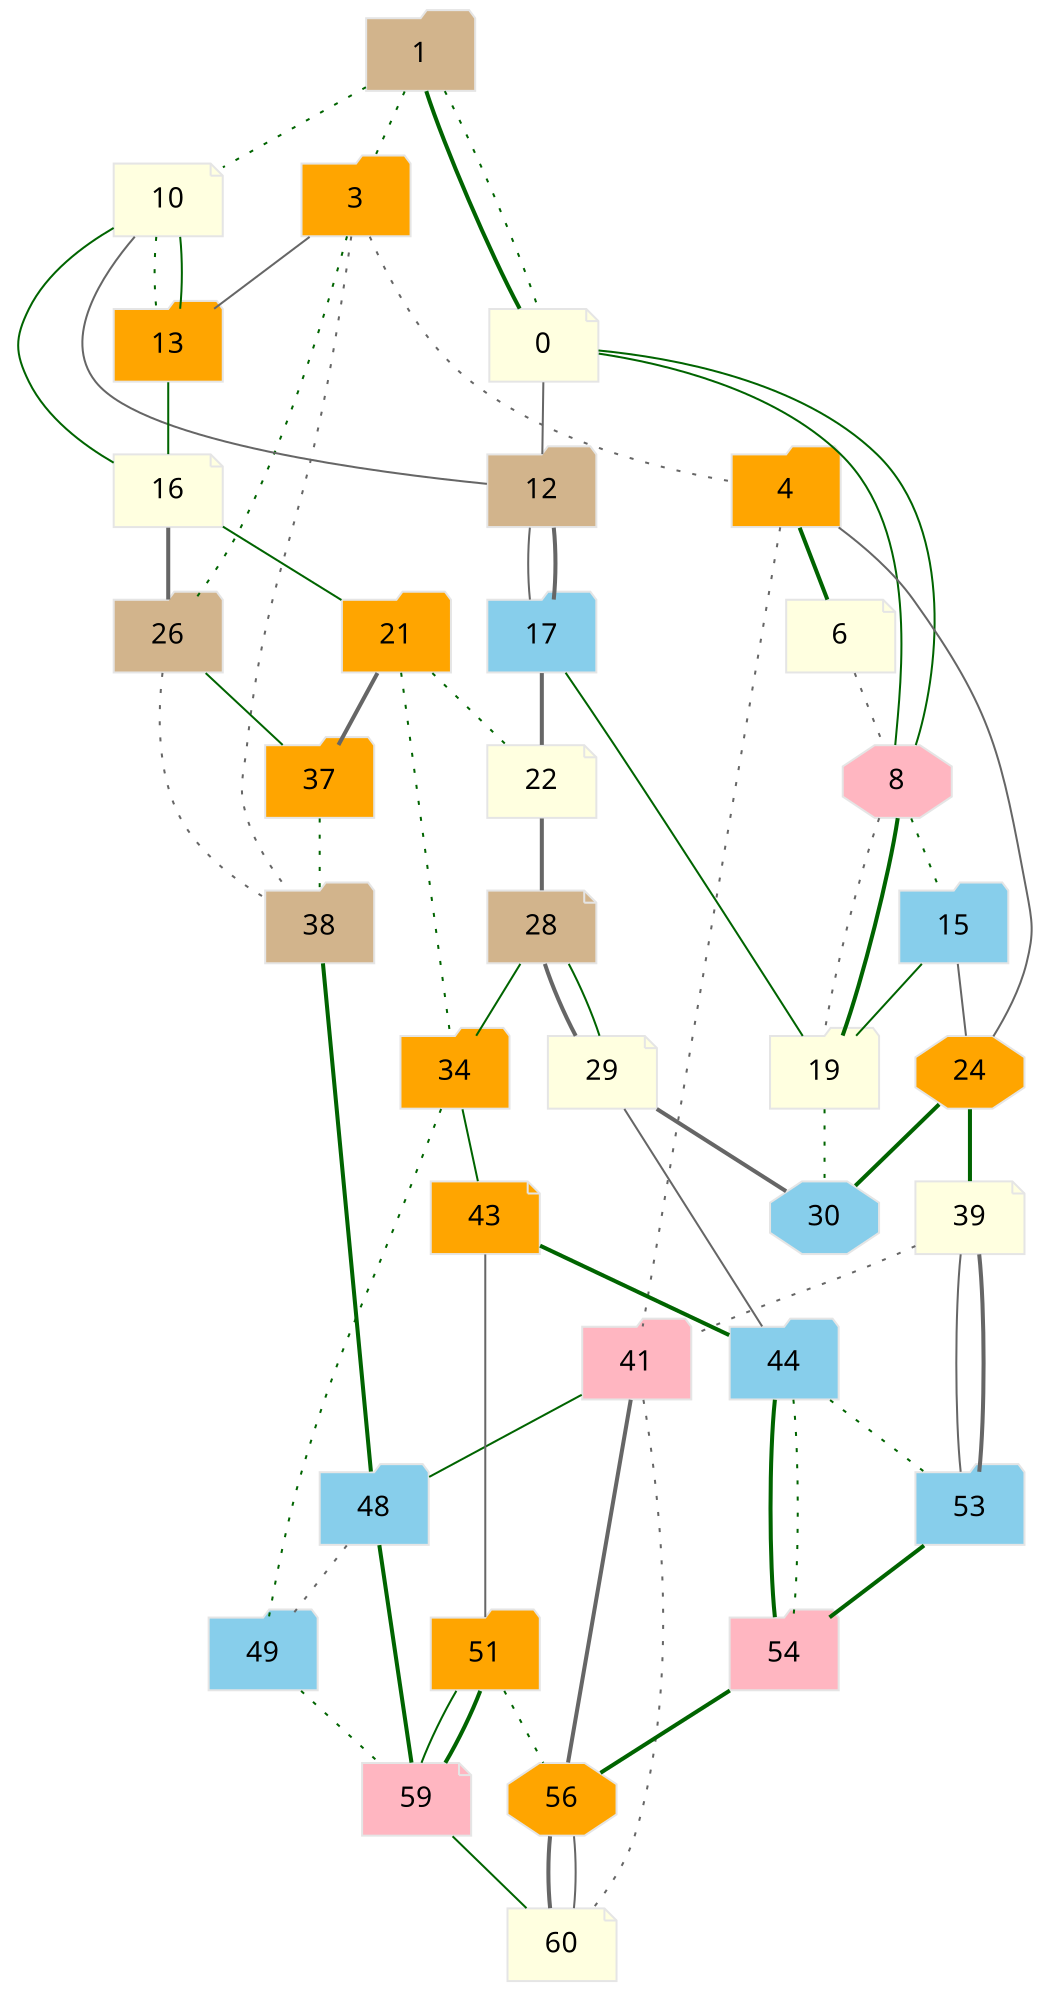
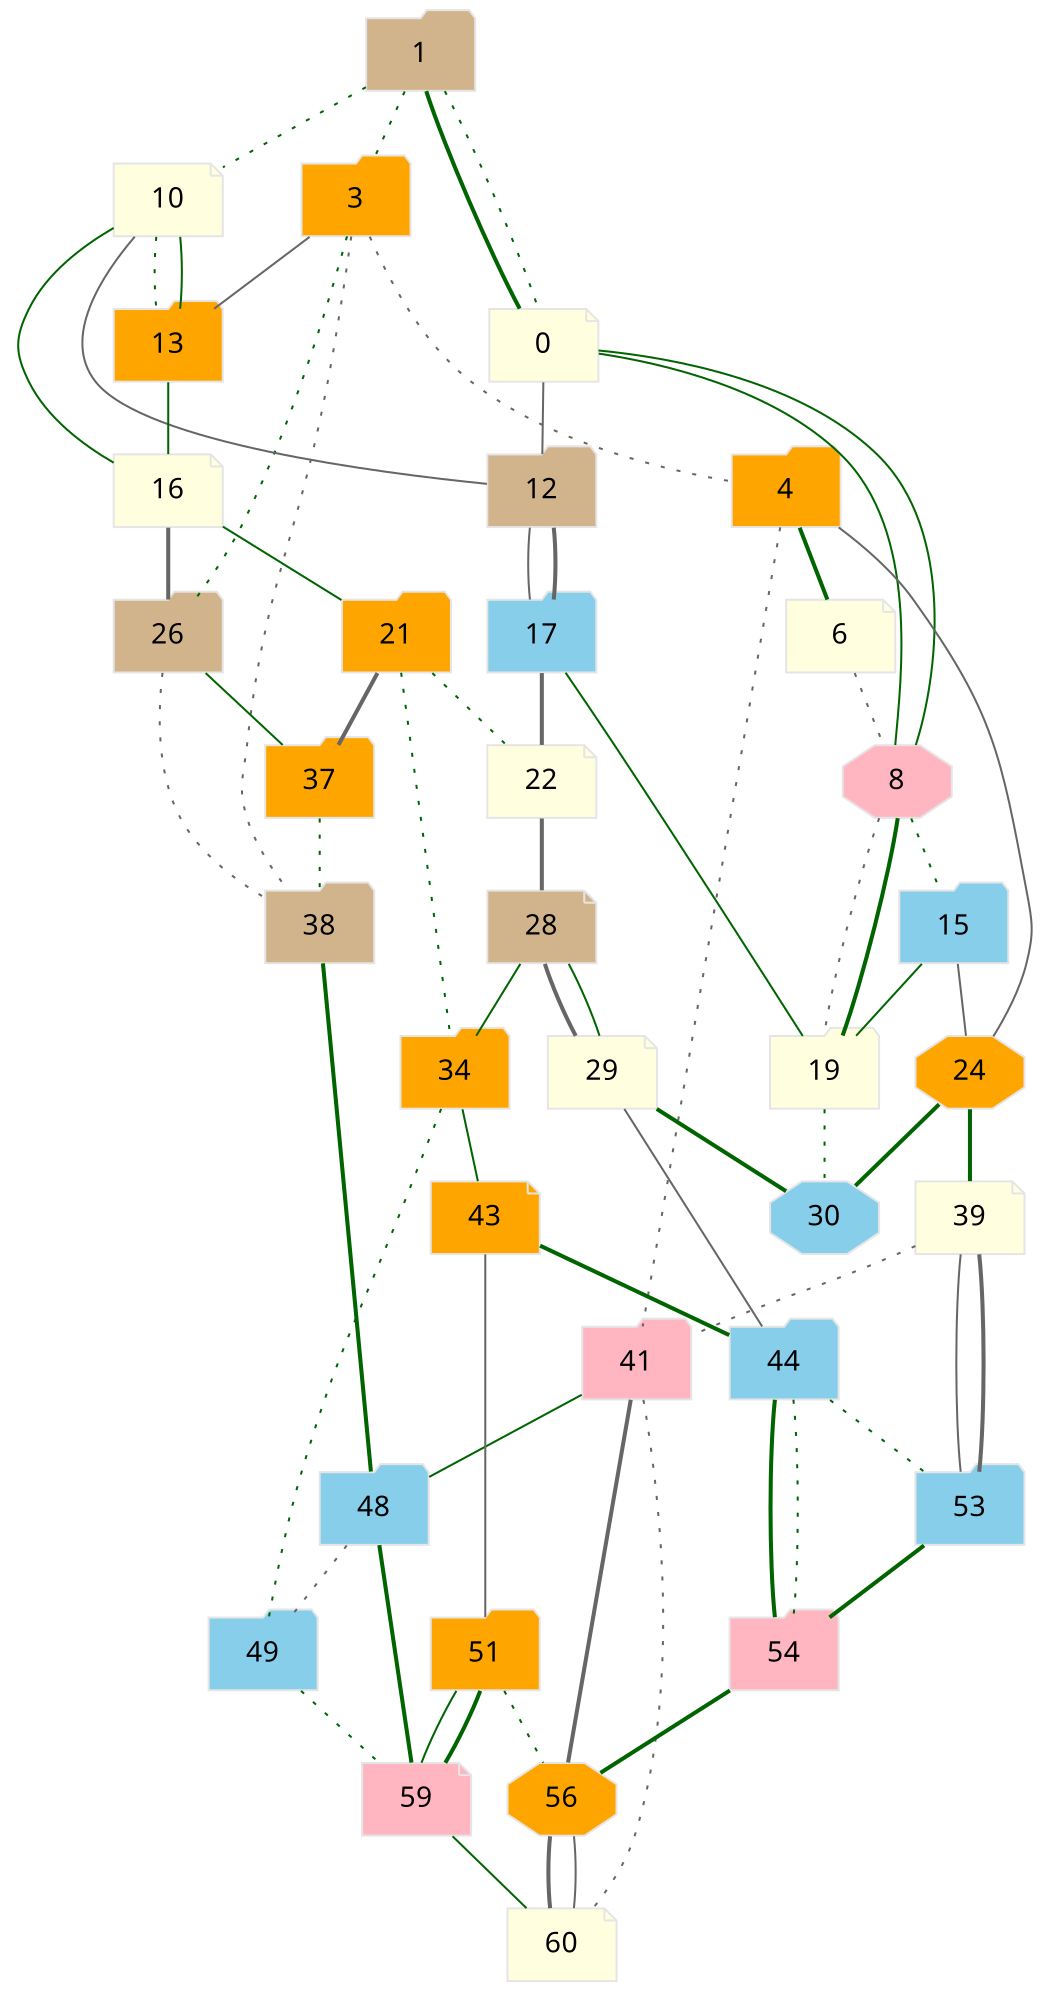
(721, 1150) -> (721, 1150)
